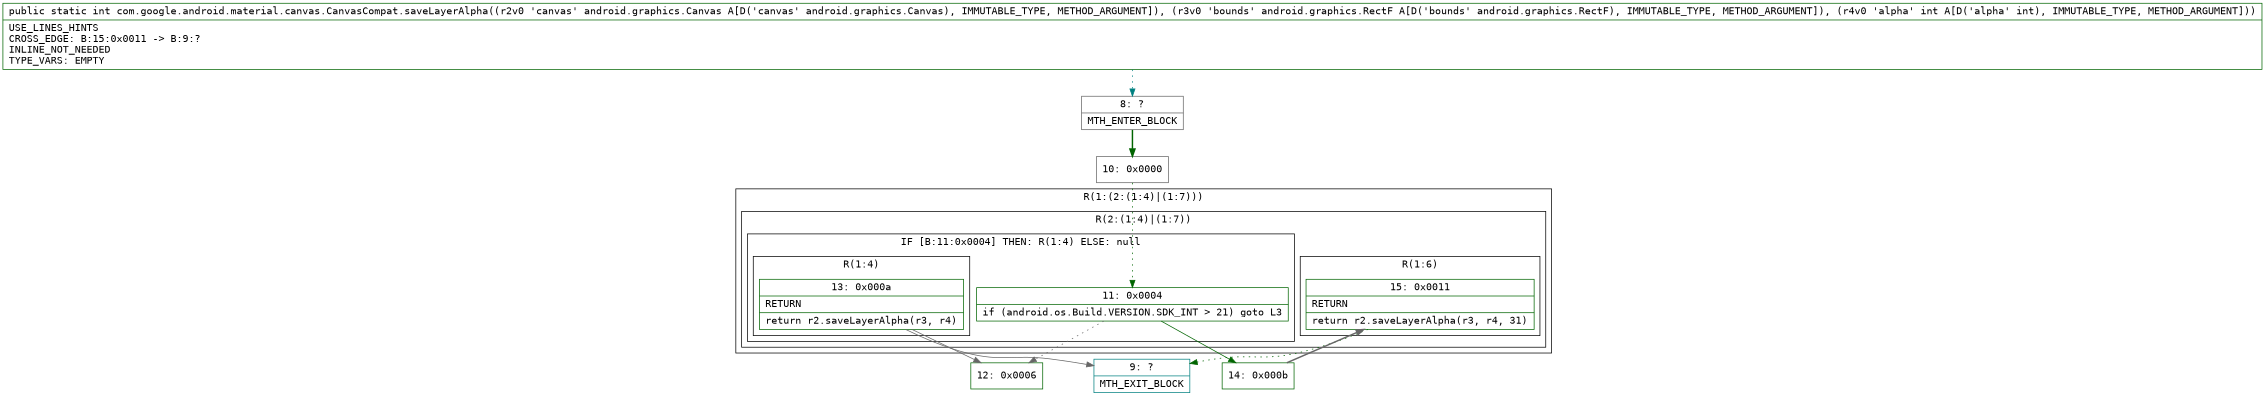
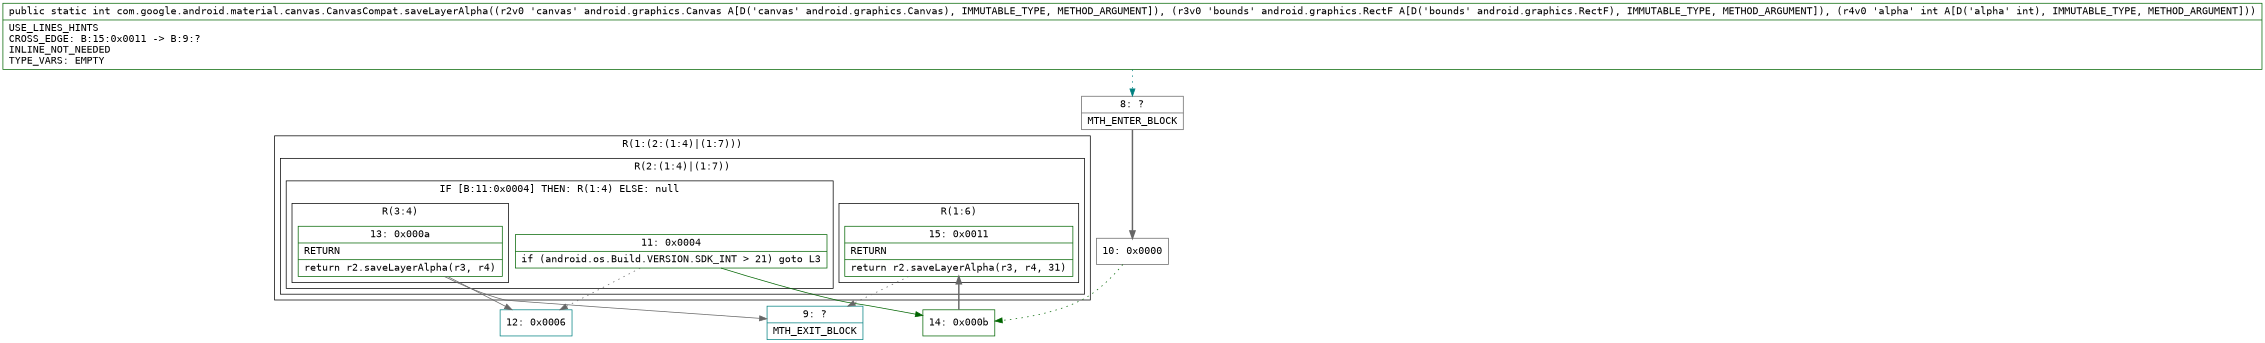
(1132, 139) -> (1132, 180)
(1132, 229) -> (1069, 306)
(861, 265) -> (400, 212)
(1284, 355) -> (882, 290)
(1007, 376) -> (536, 323)
